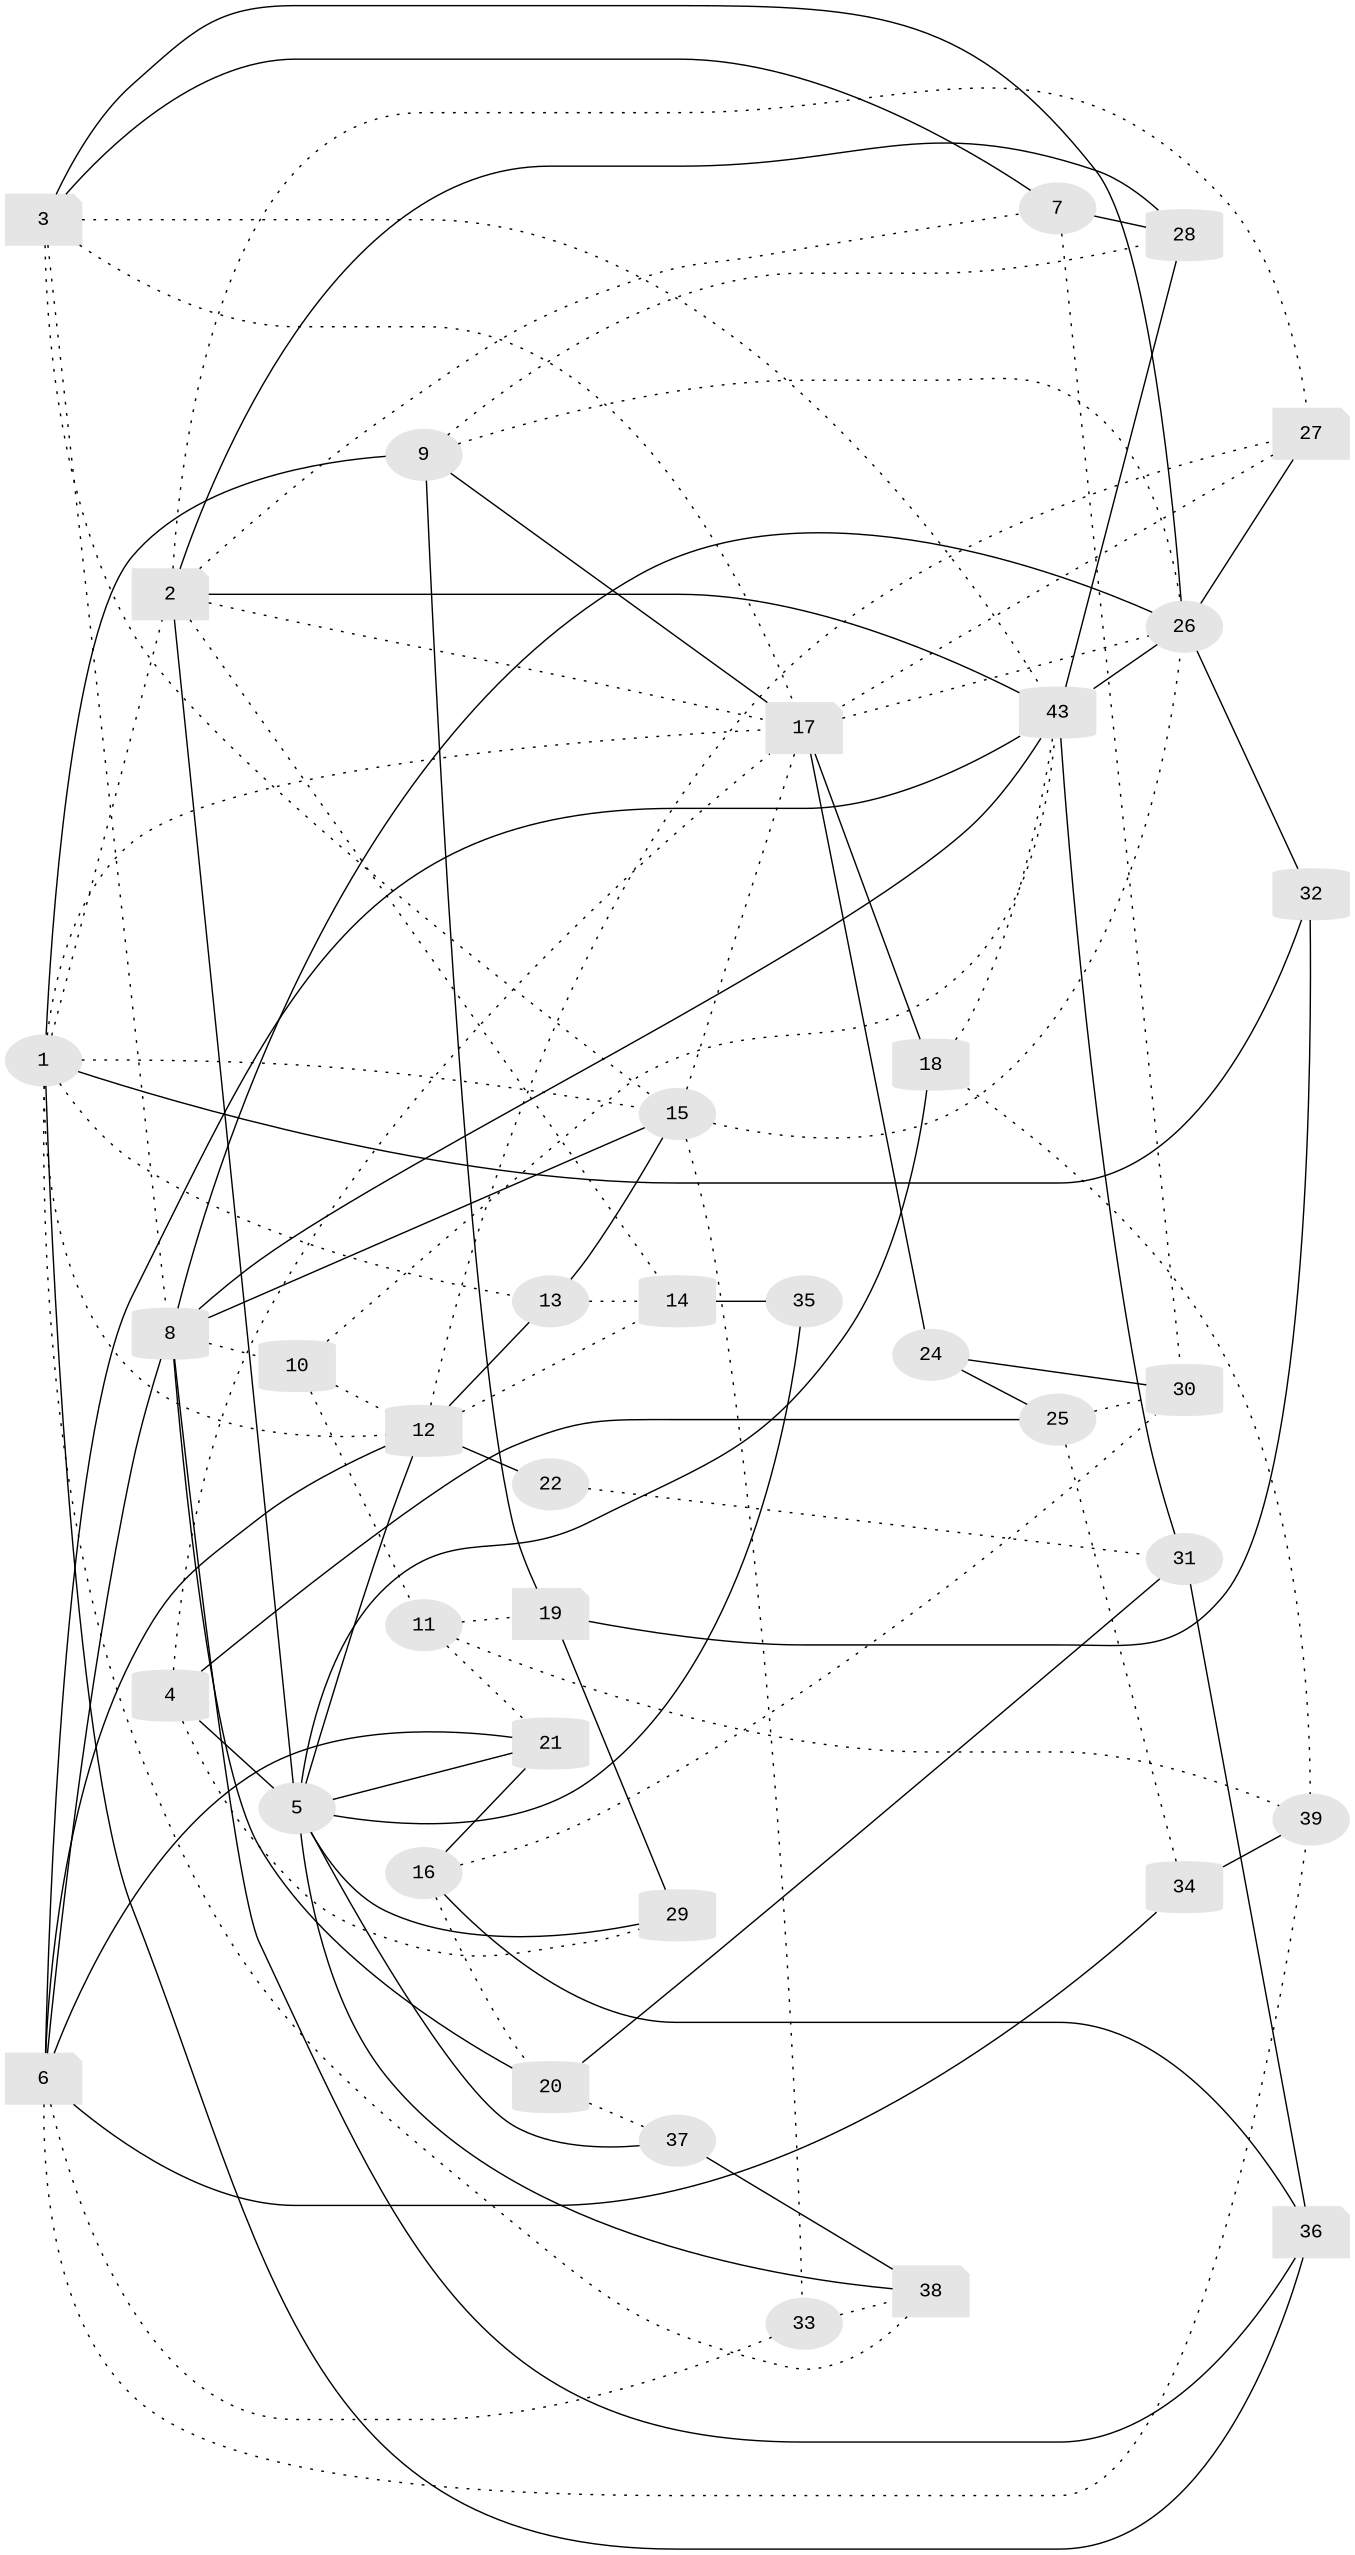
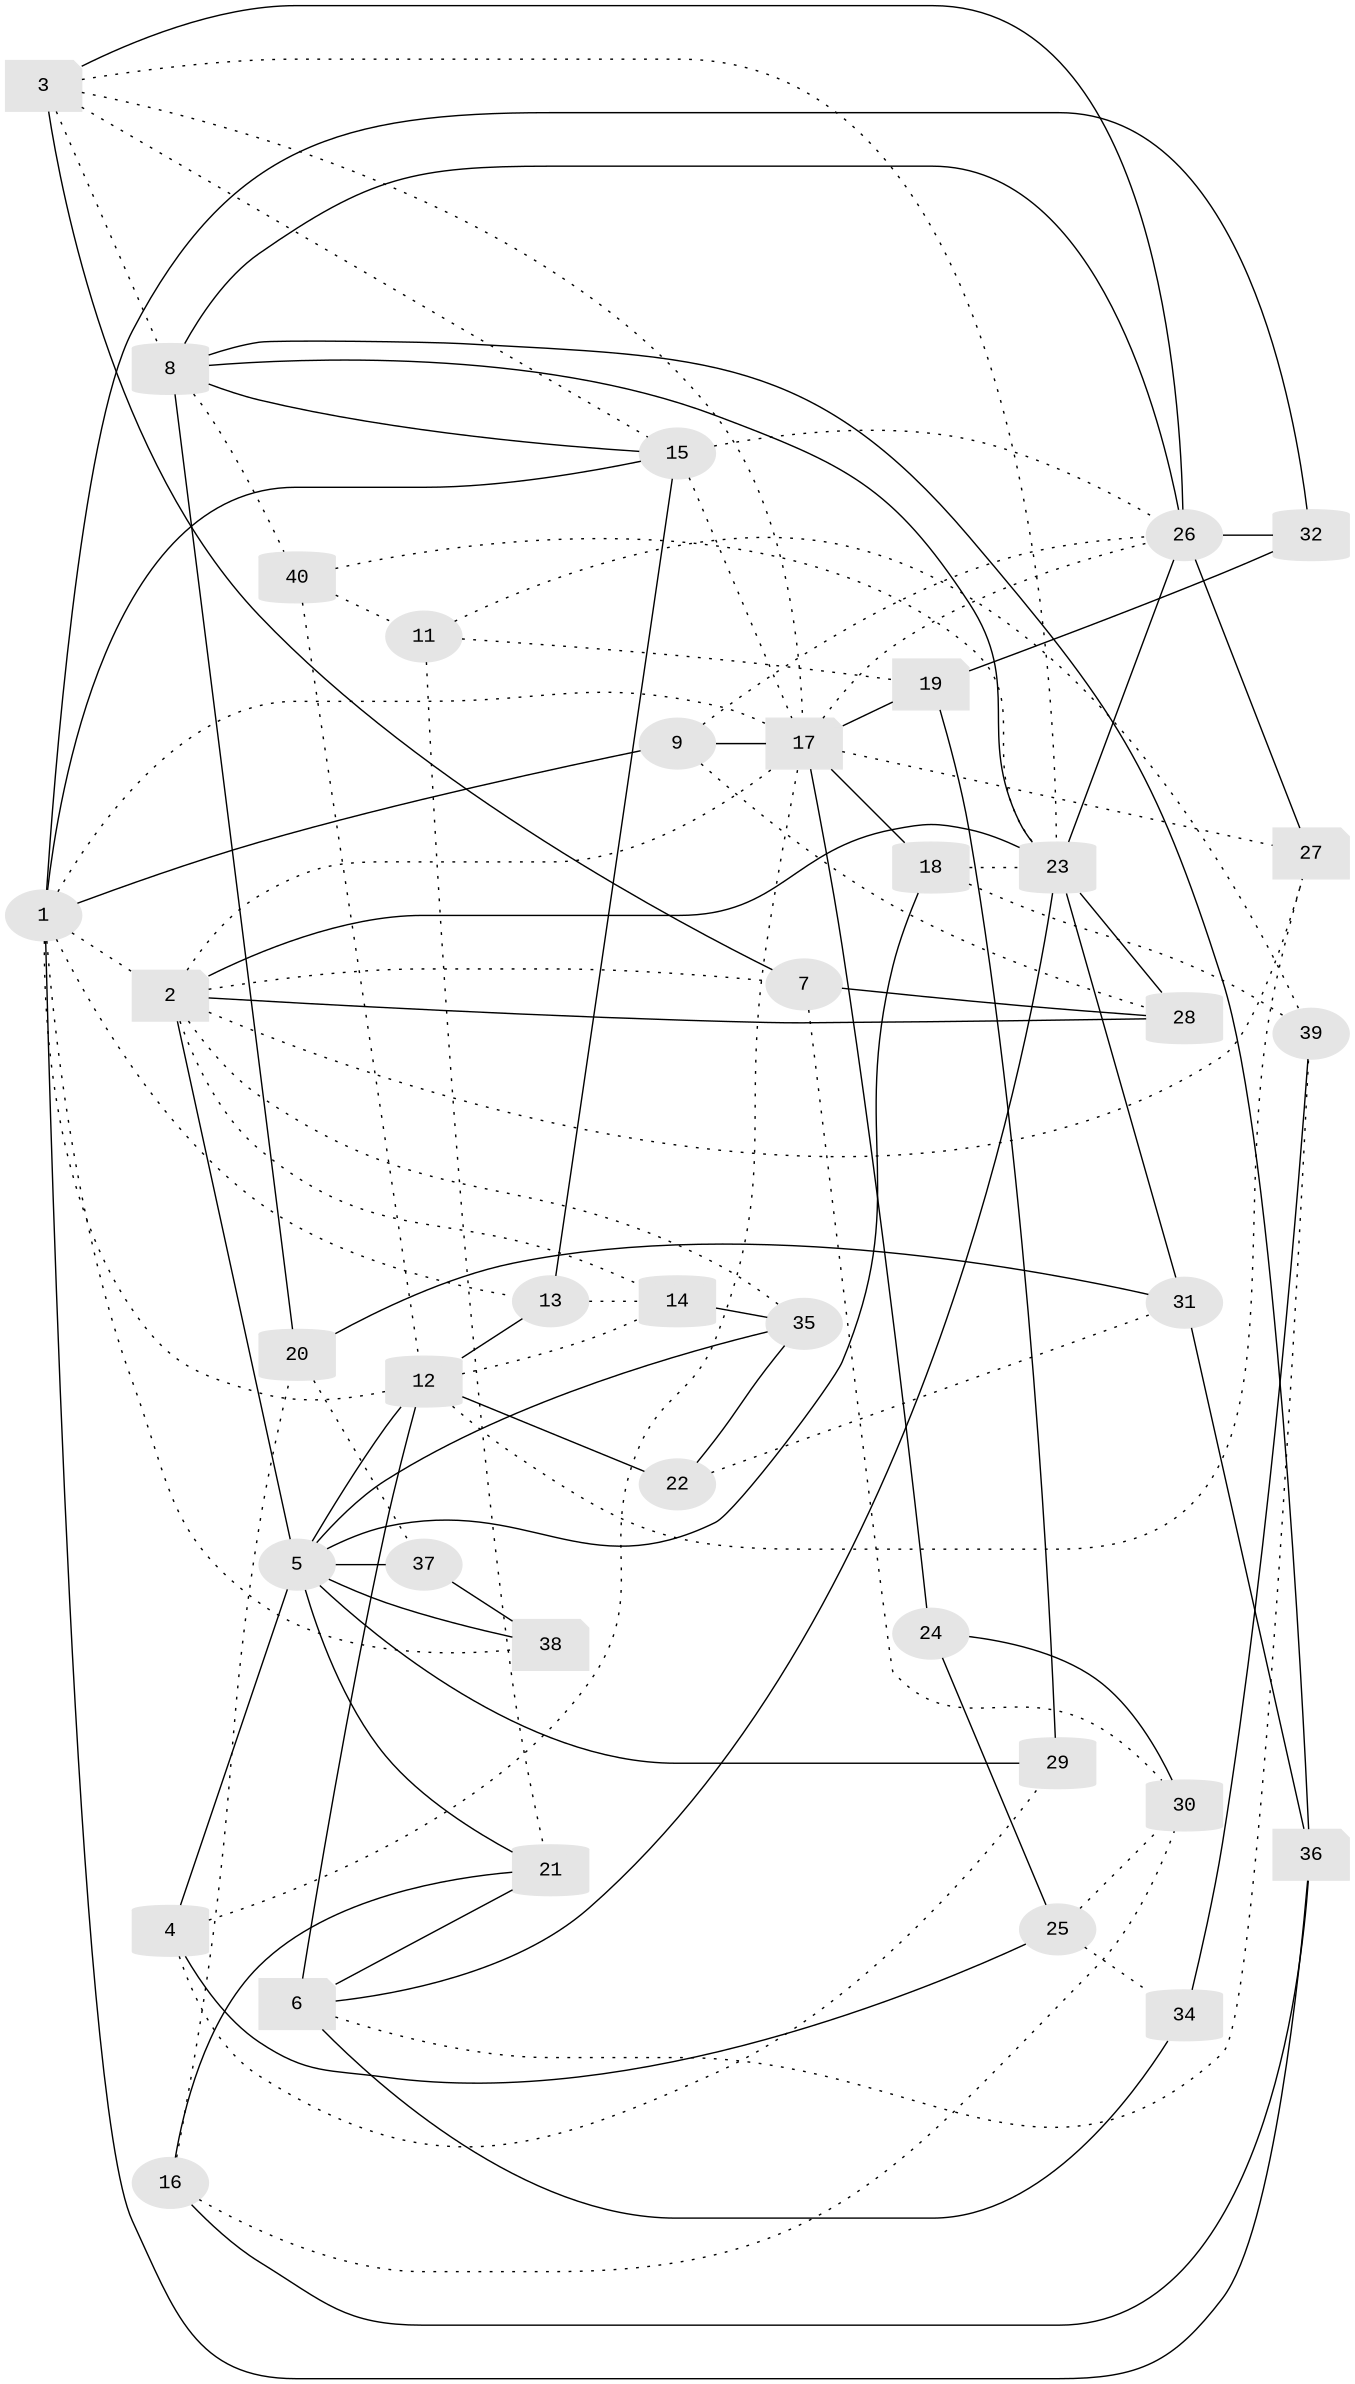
(1058, 713) -> (1058, 868)
(456, 1010) -> (868, 714)
(362, 1070) -> (218, 510)
none -> (470, 1185)
(297, 1366) -> (297, 577)
none -> (741, 1404)
(85, 1739) -> none
(804, 2324) -> none
